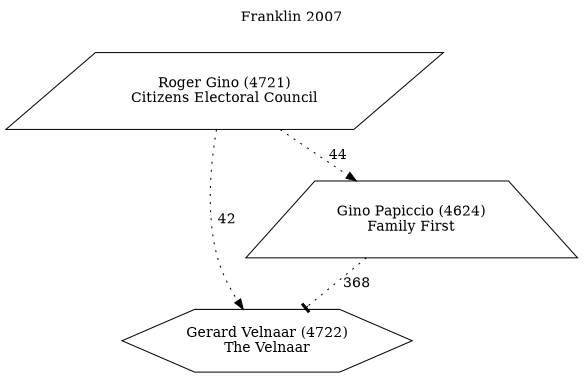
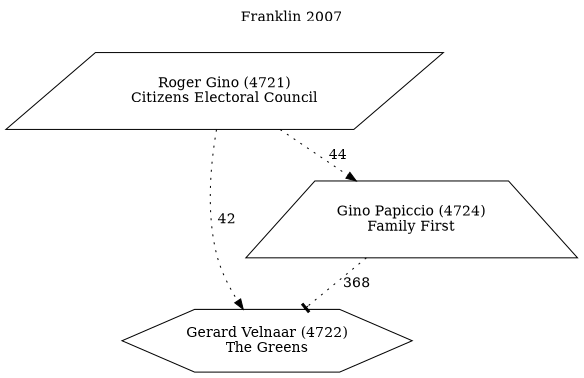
(412, 219) -> (412, 219)
(267, 341) -> (267, 341)
